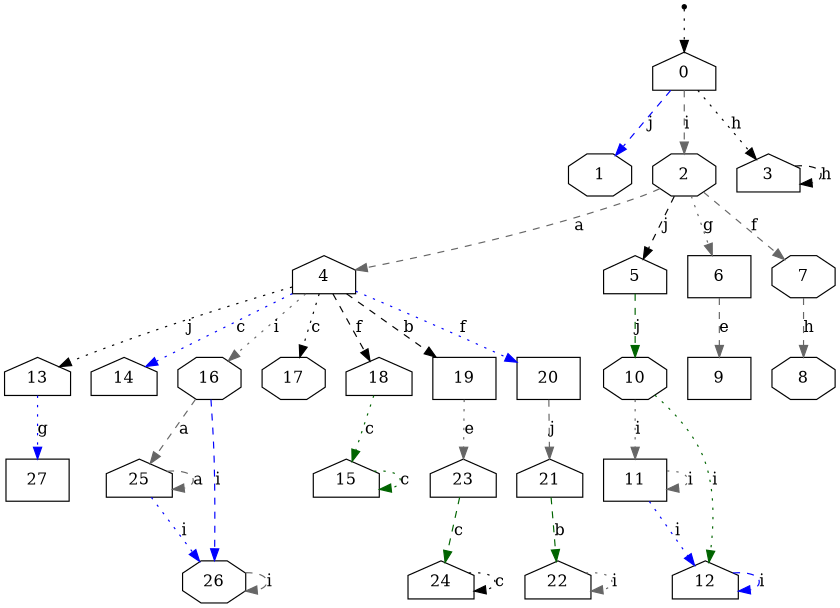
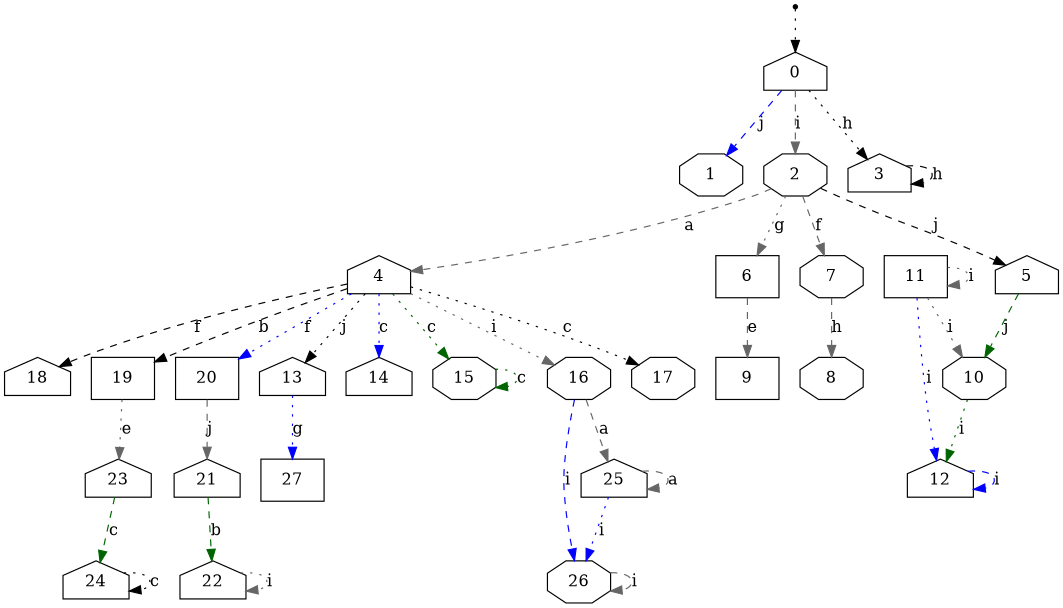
(365, 423) -> (417, 322)
(635, 423) -> (942, 322)
(346, 480) -> (464, 378)
